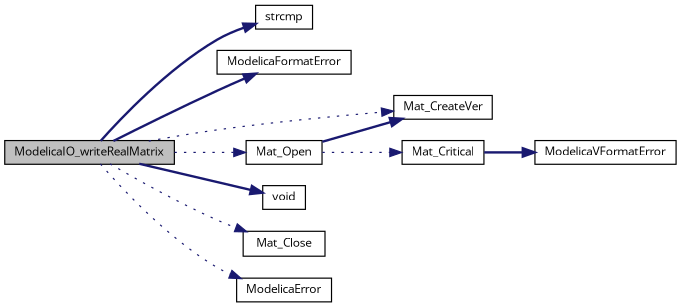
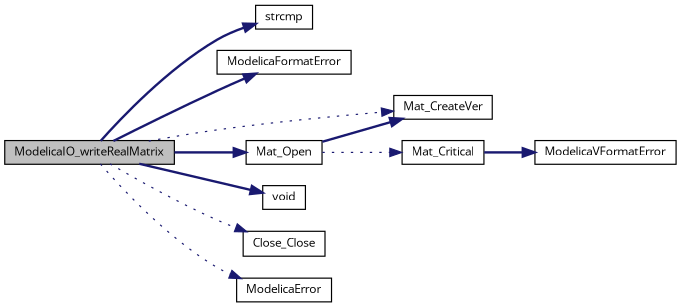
(204, 152) -> (204, 152)
(284, 244) -> (284, 244)
